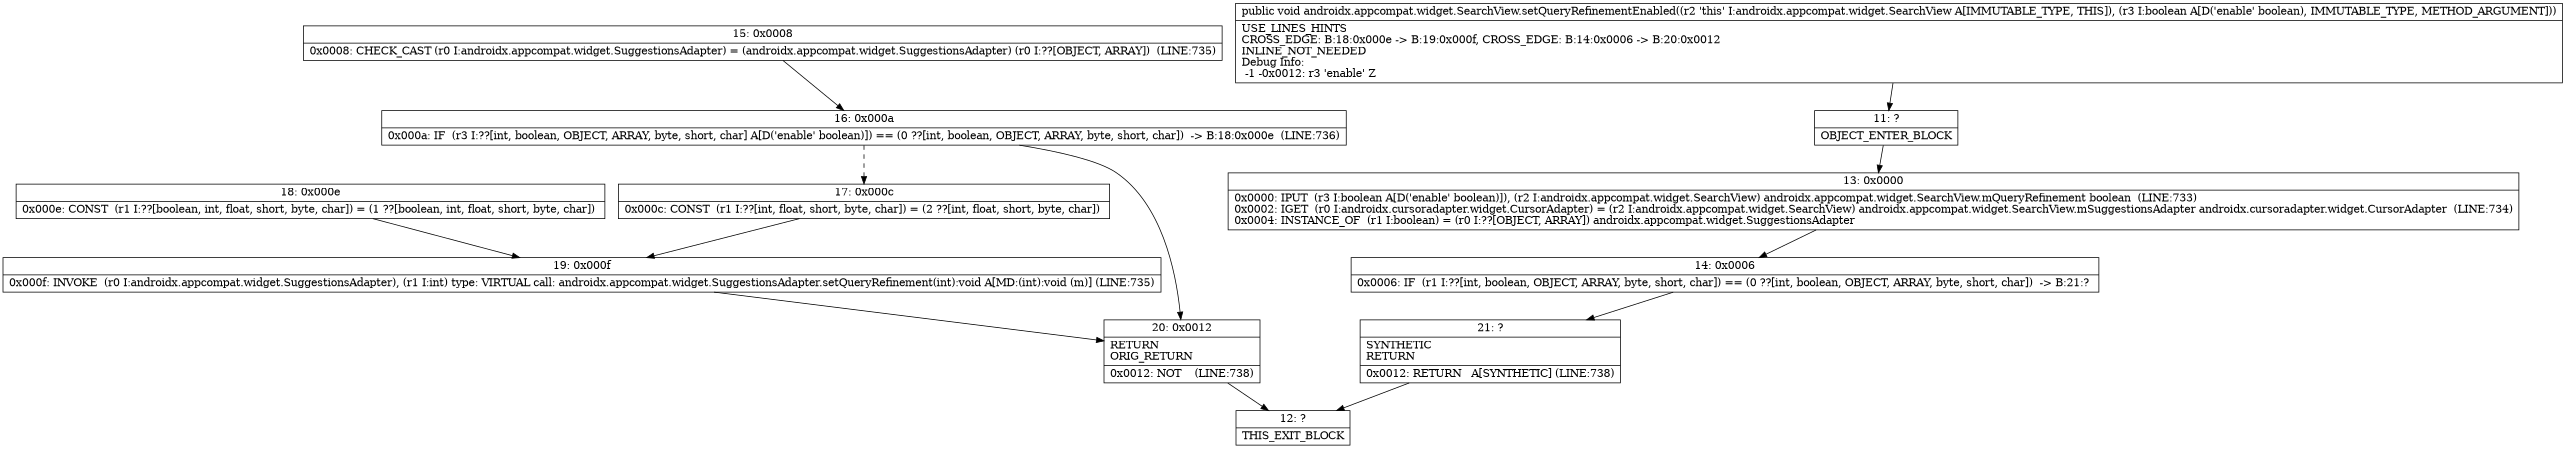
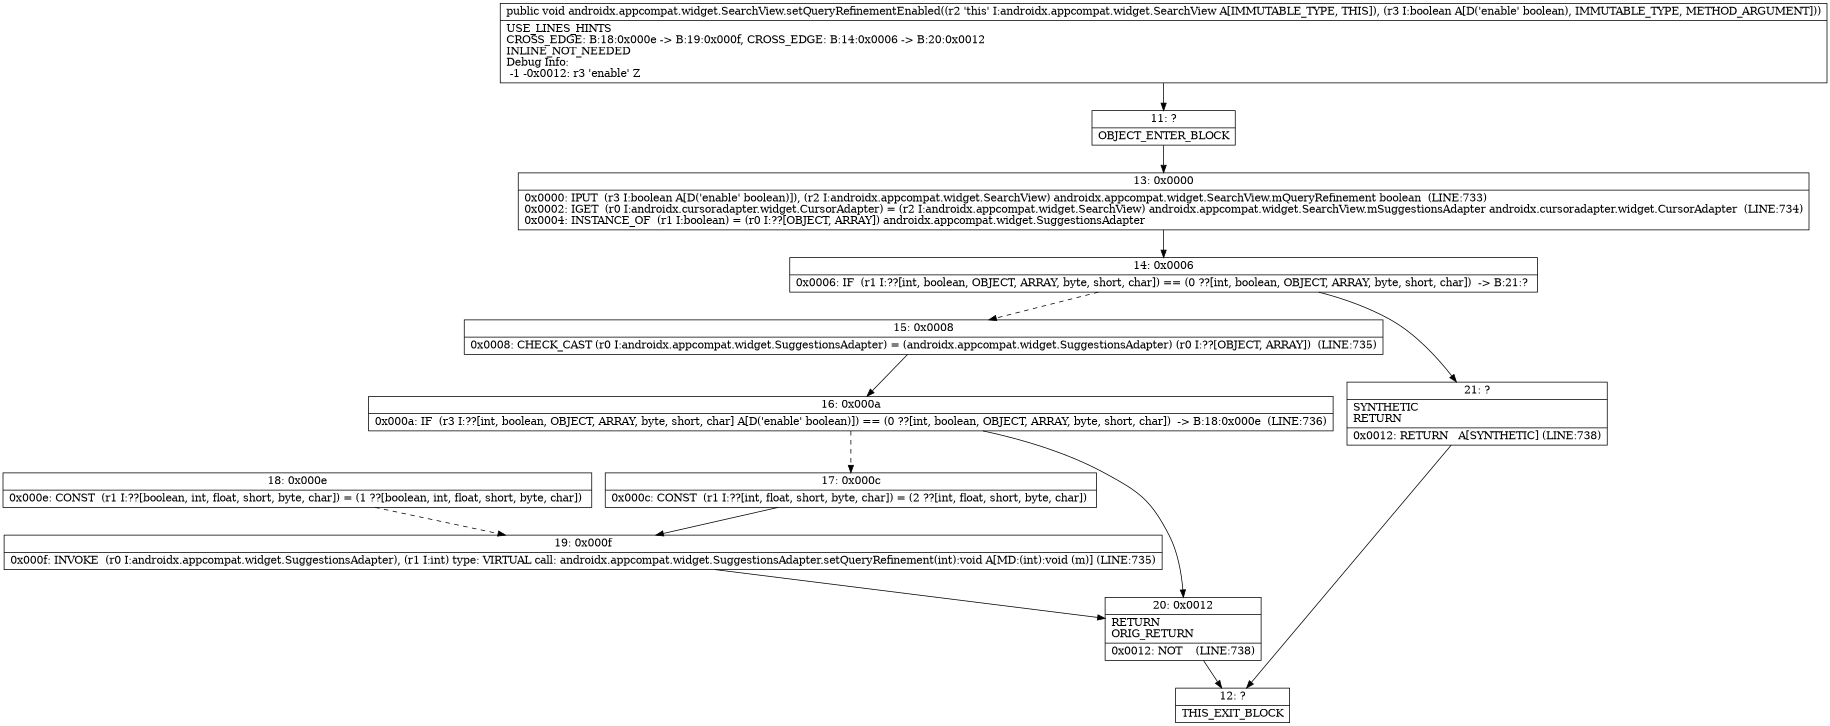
(443, 237) -> (437, 520)
none -> (1047, 305)
